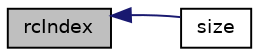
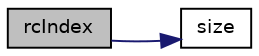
(156, 15) -> (136, 41)
